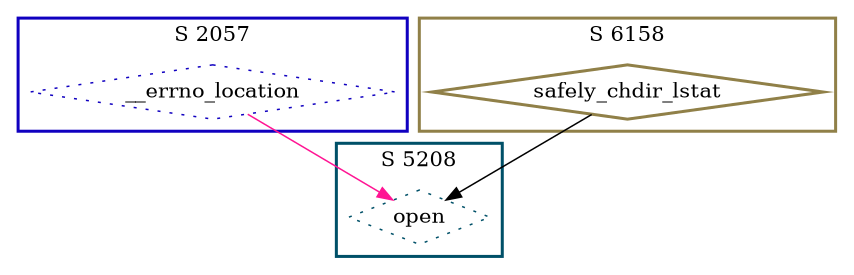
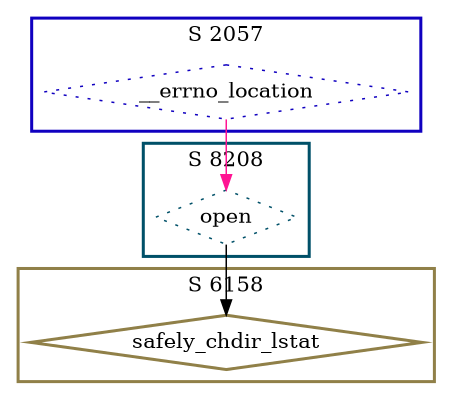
(525, 153) -> (226, 278)
(419, 161) -> (226, 161)
